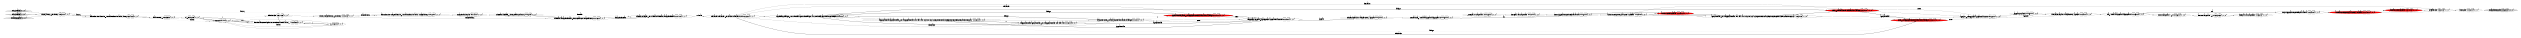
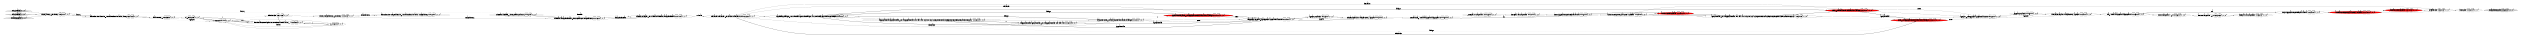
(470, 15) -> none
none -> (1321, 17)
(192, 20) -> (192, 20)
